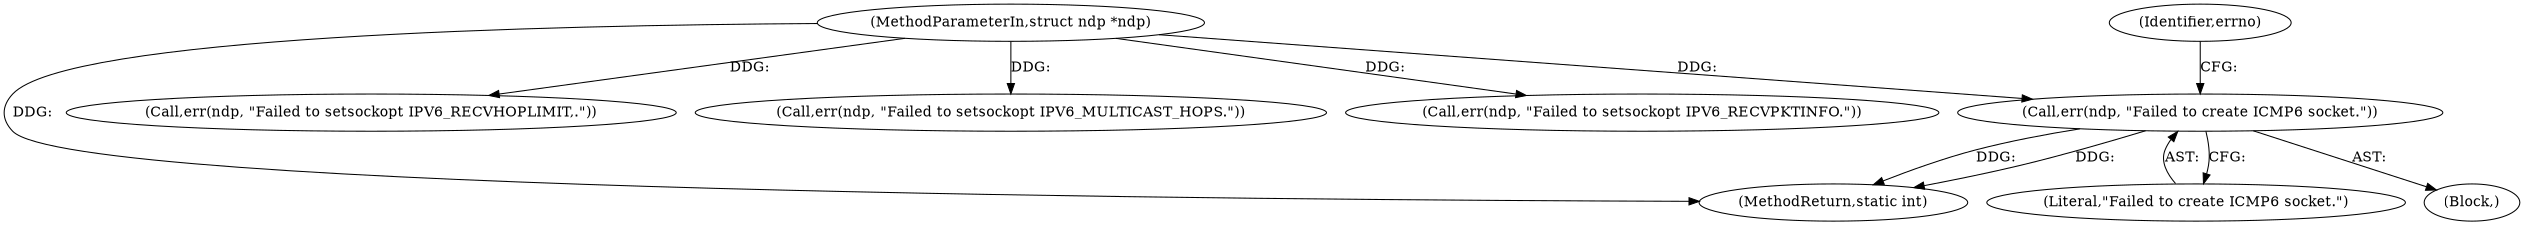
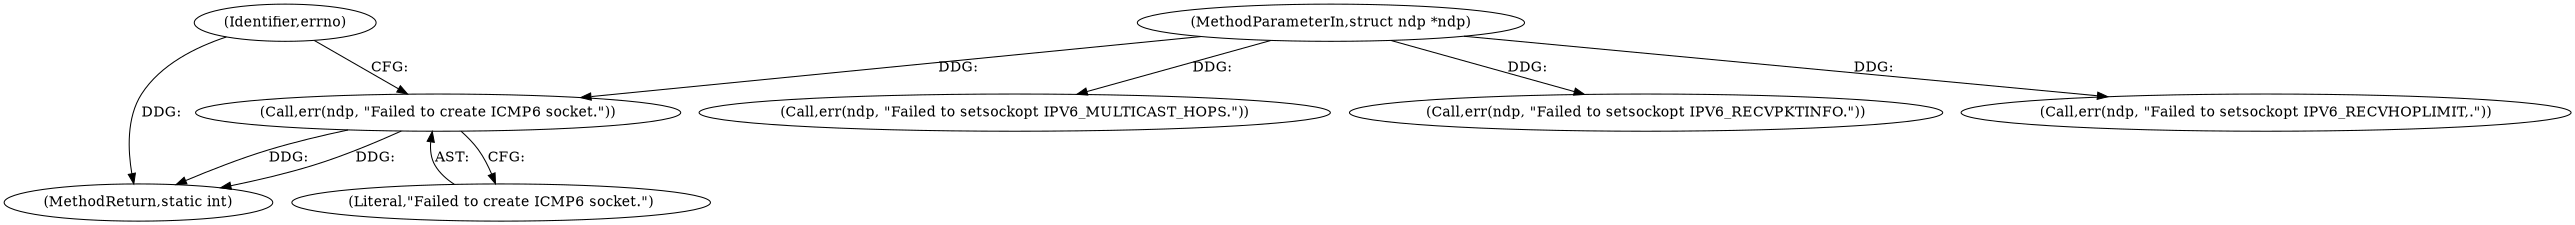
(422, 177) -> (148, 85)
(2472, 203) -> none
